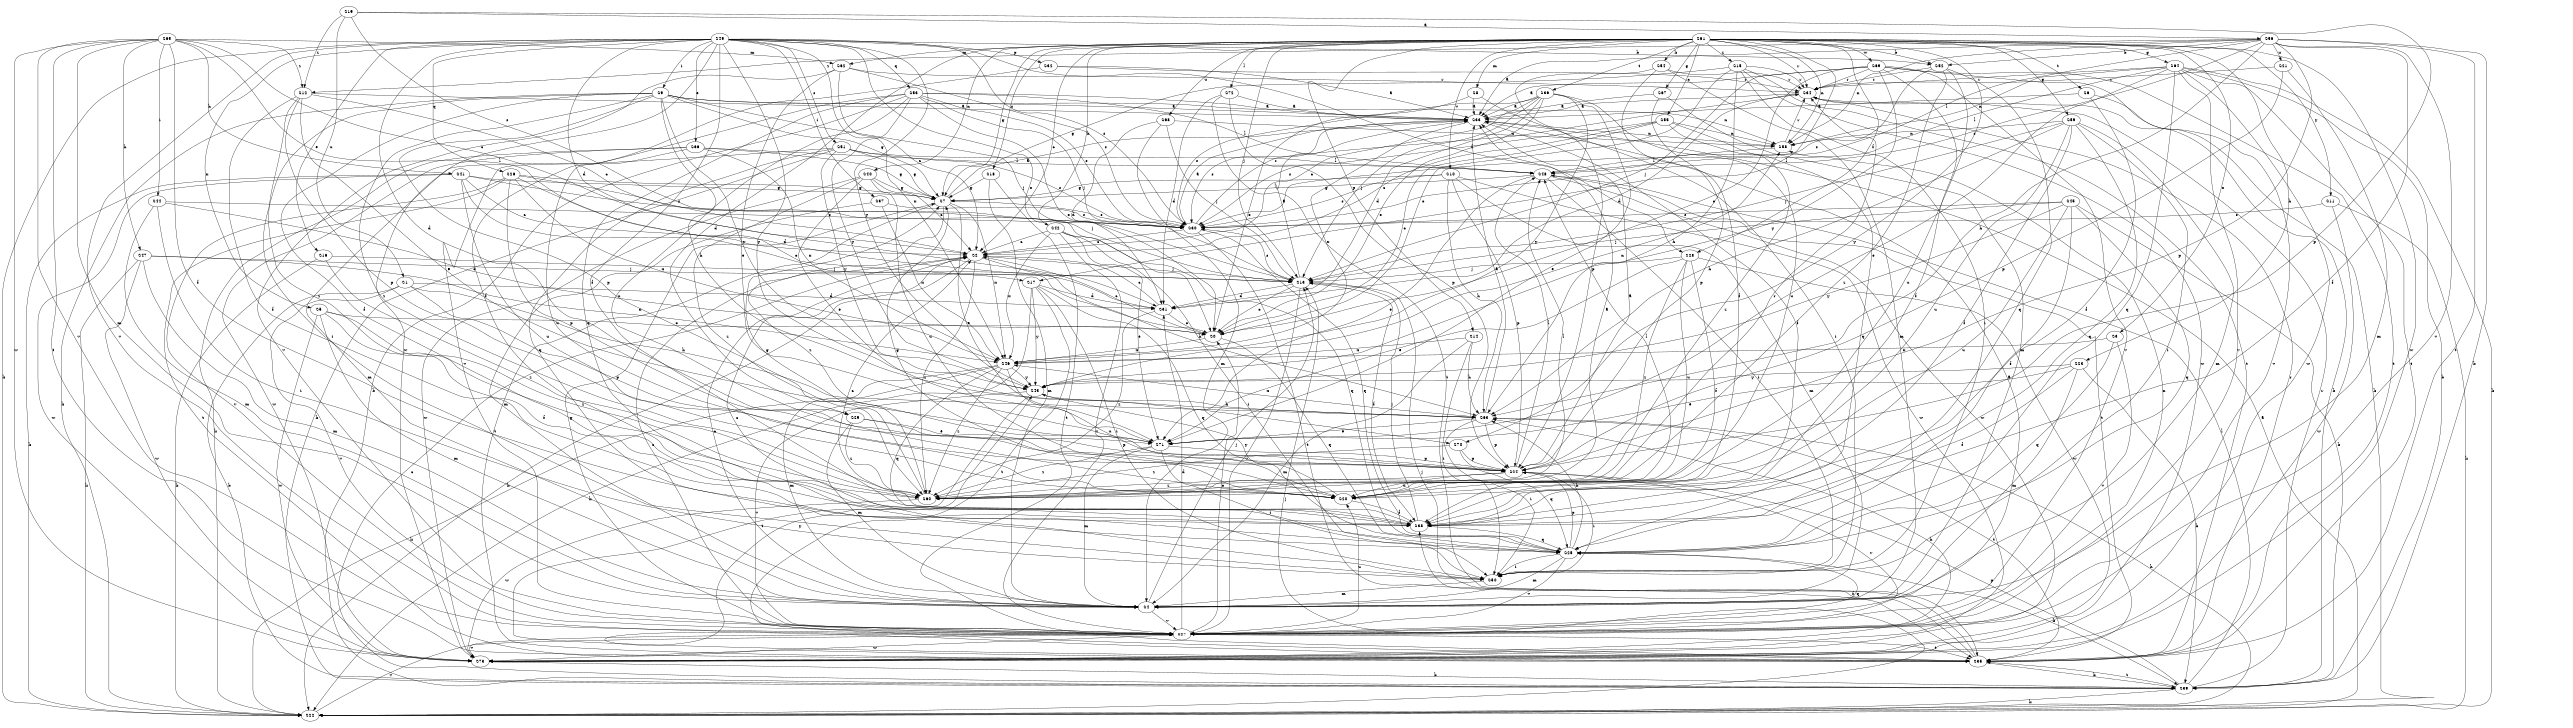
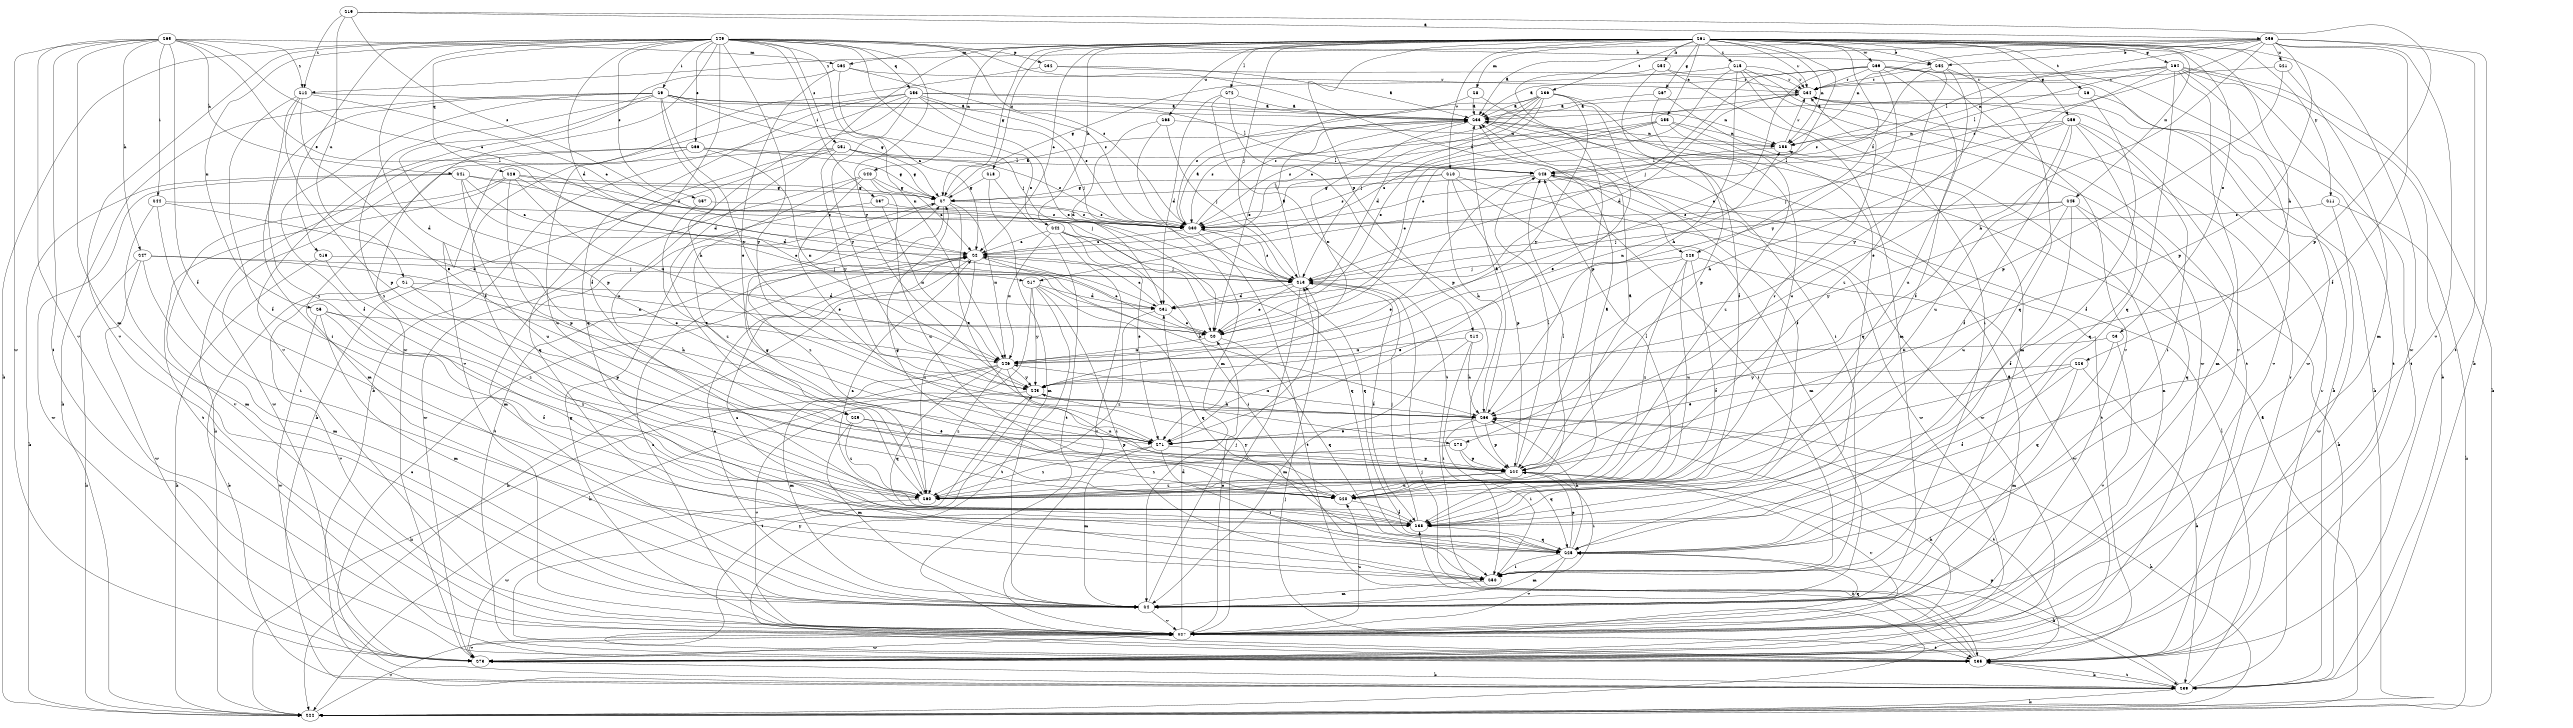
none -> (2155, 51)
none -> (702, 201)
